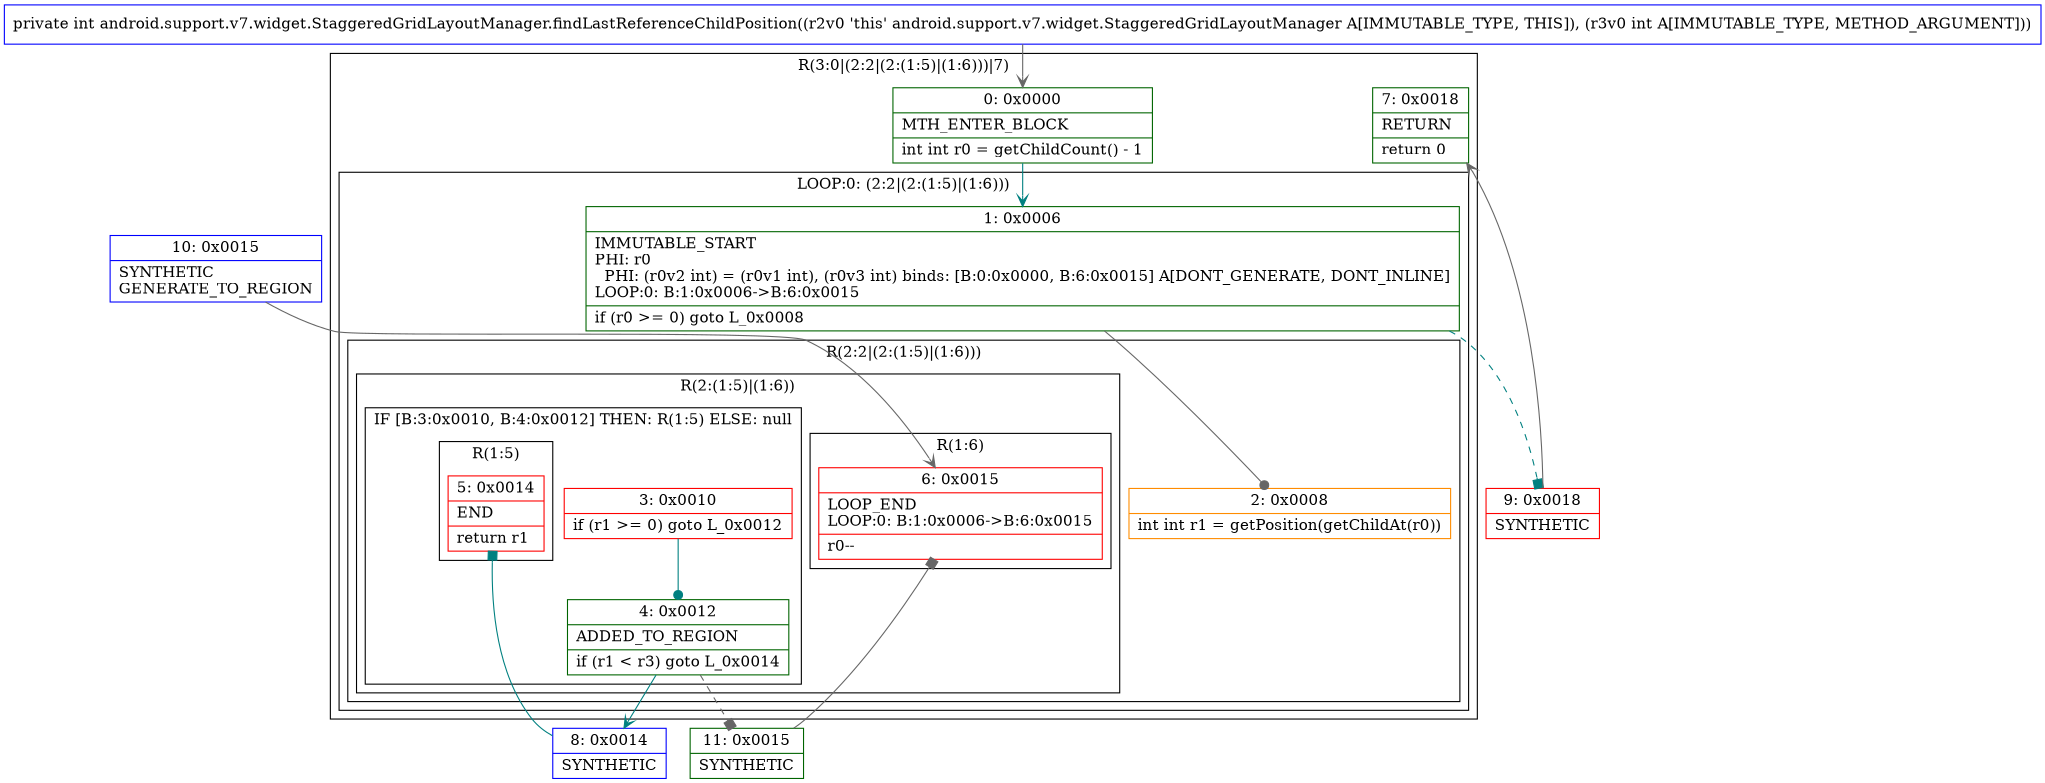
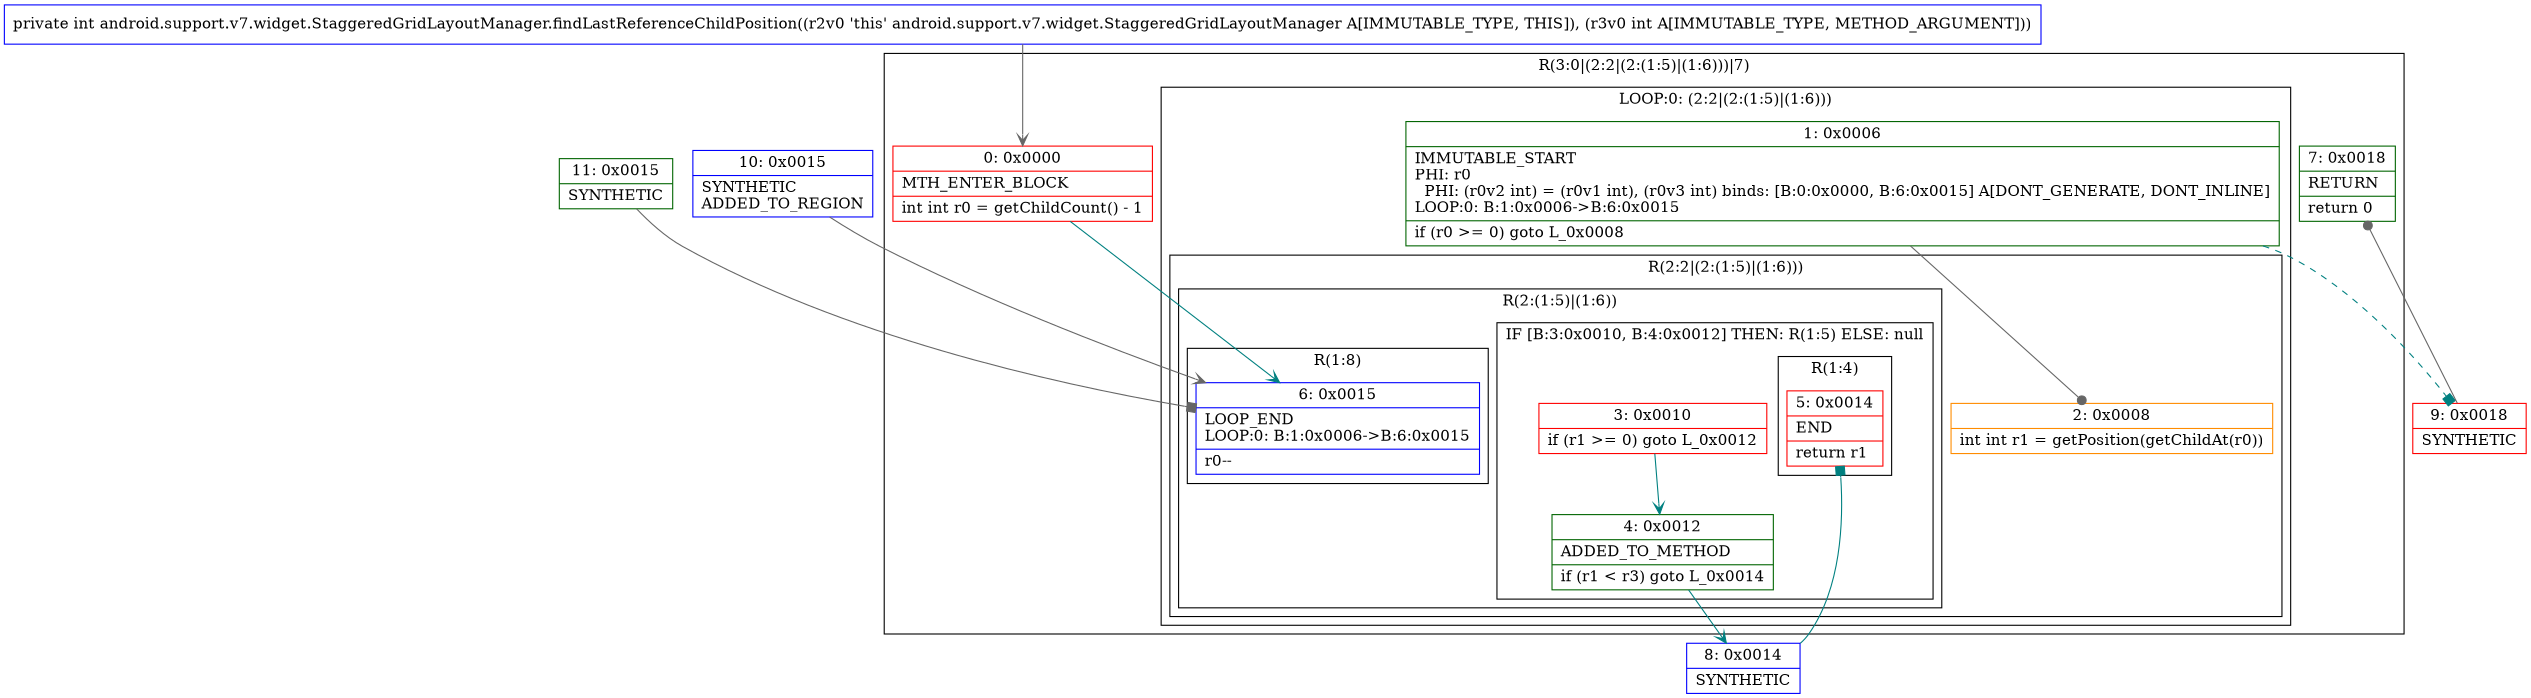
(1023, 125) -> (1023, 184)
(1023, 179) -> (1186, 310)
(216, 289) -> (783, 204)
(1526, 326) -> (2414, 316)
(961, 446) -> (1338, 361)
(496, 454) -> (1835, 369)
(961, 514) -> (1338, 428)
(678, 564) -> (1657, 478)
(657, 637) -> (1646, 552)
(713, 697) -> none
